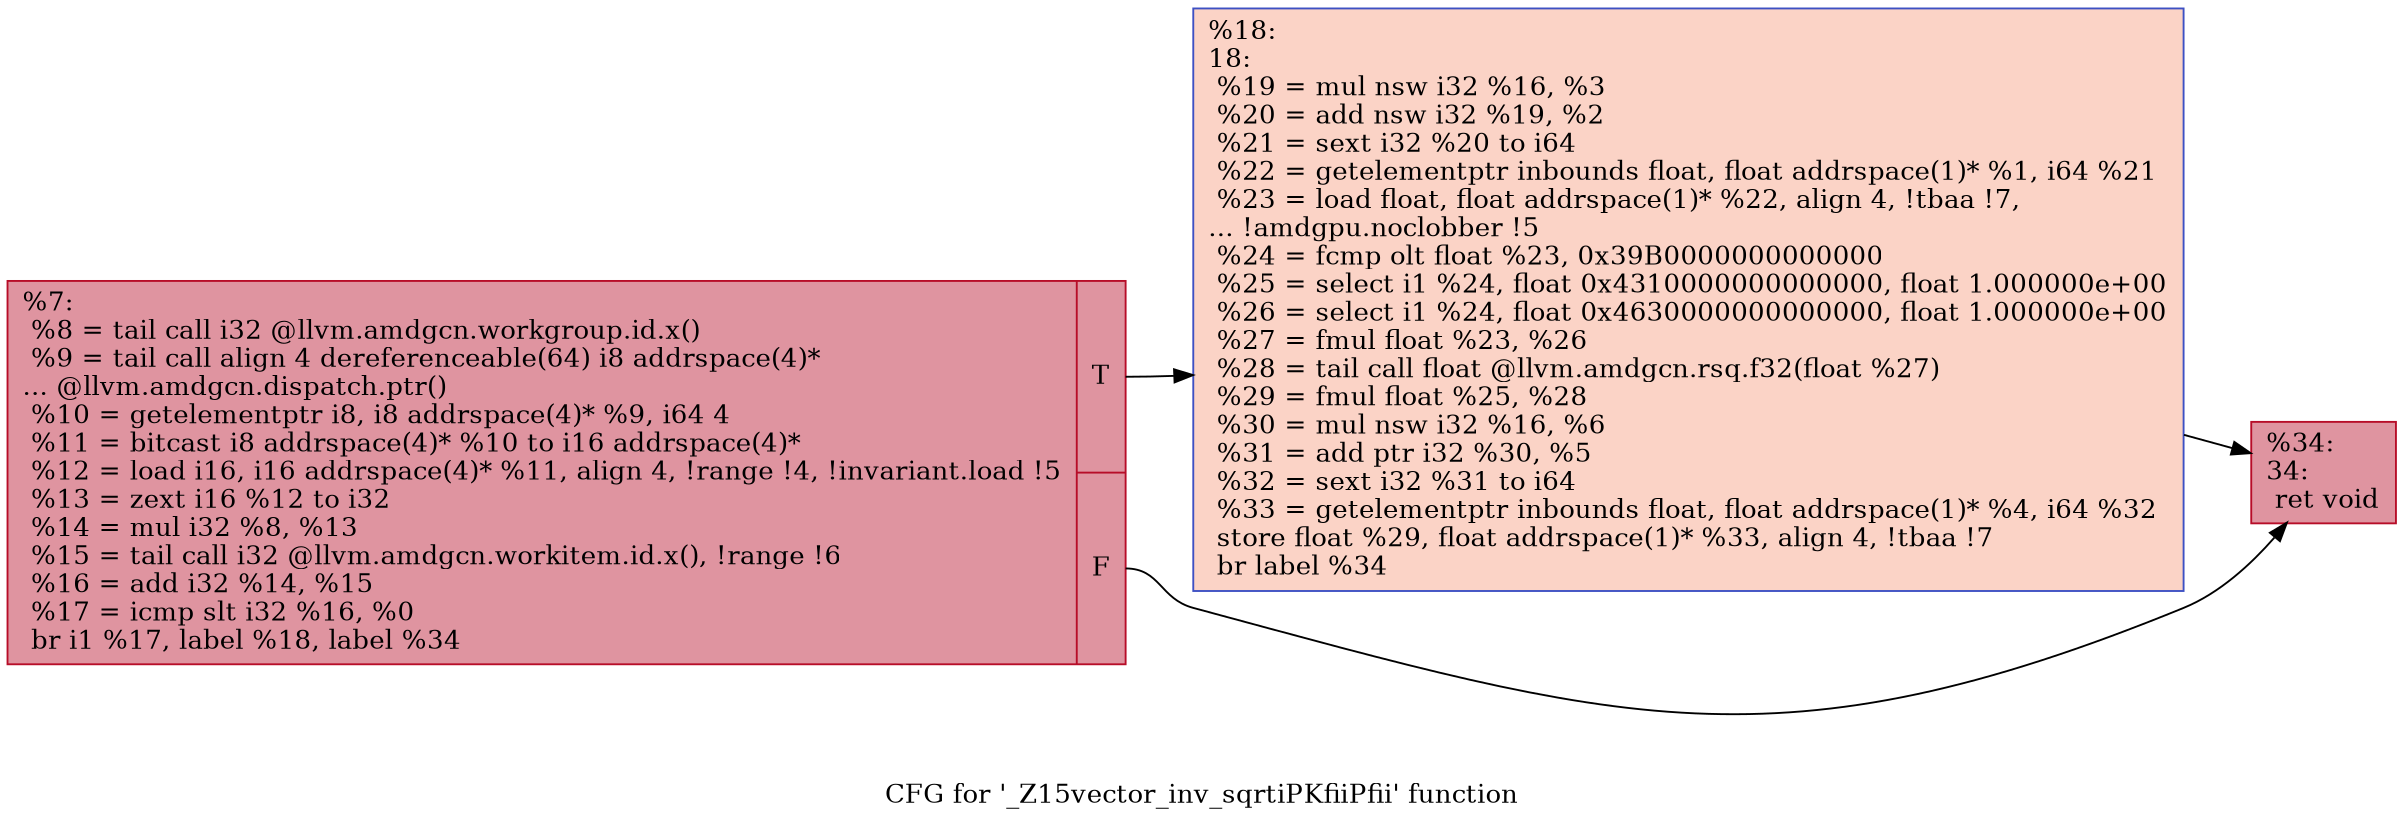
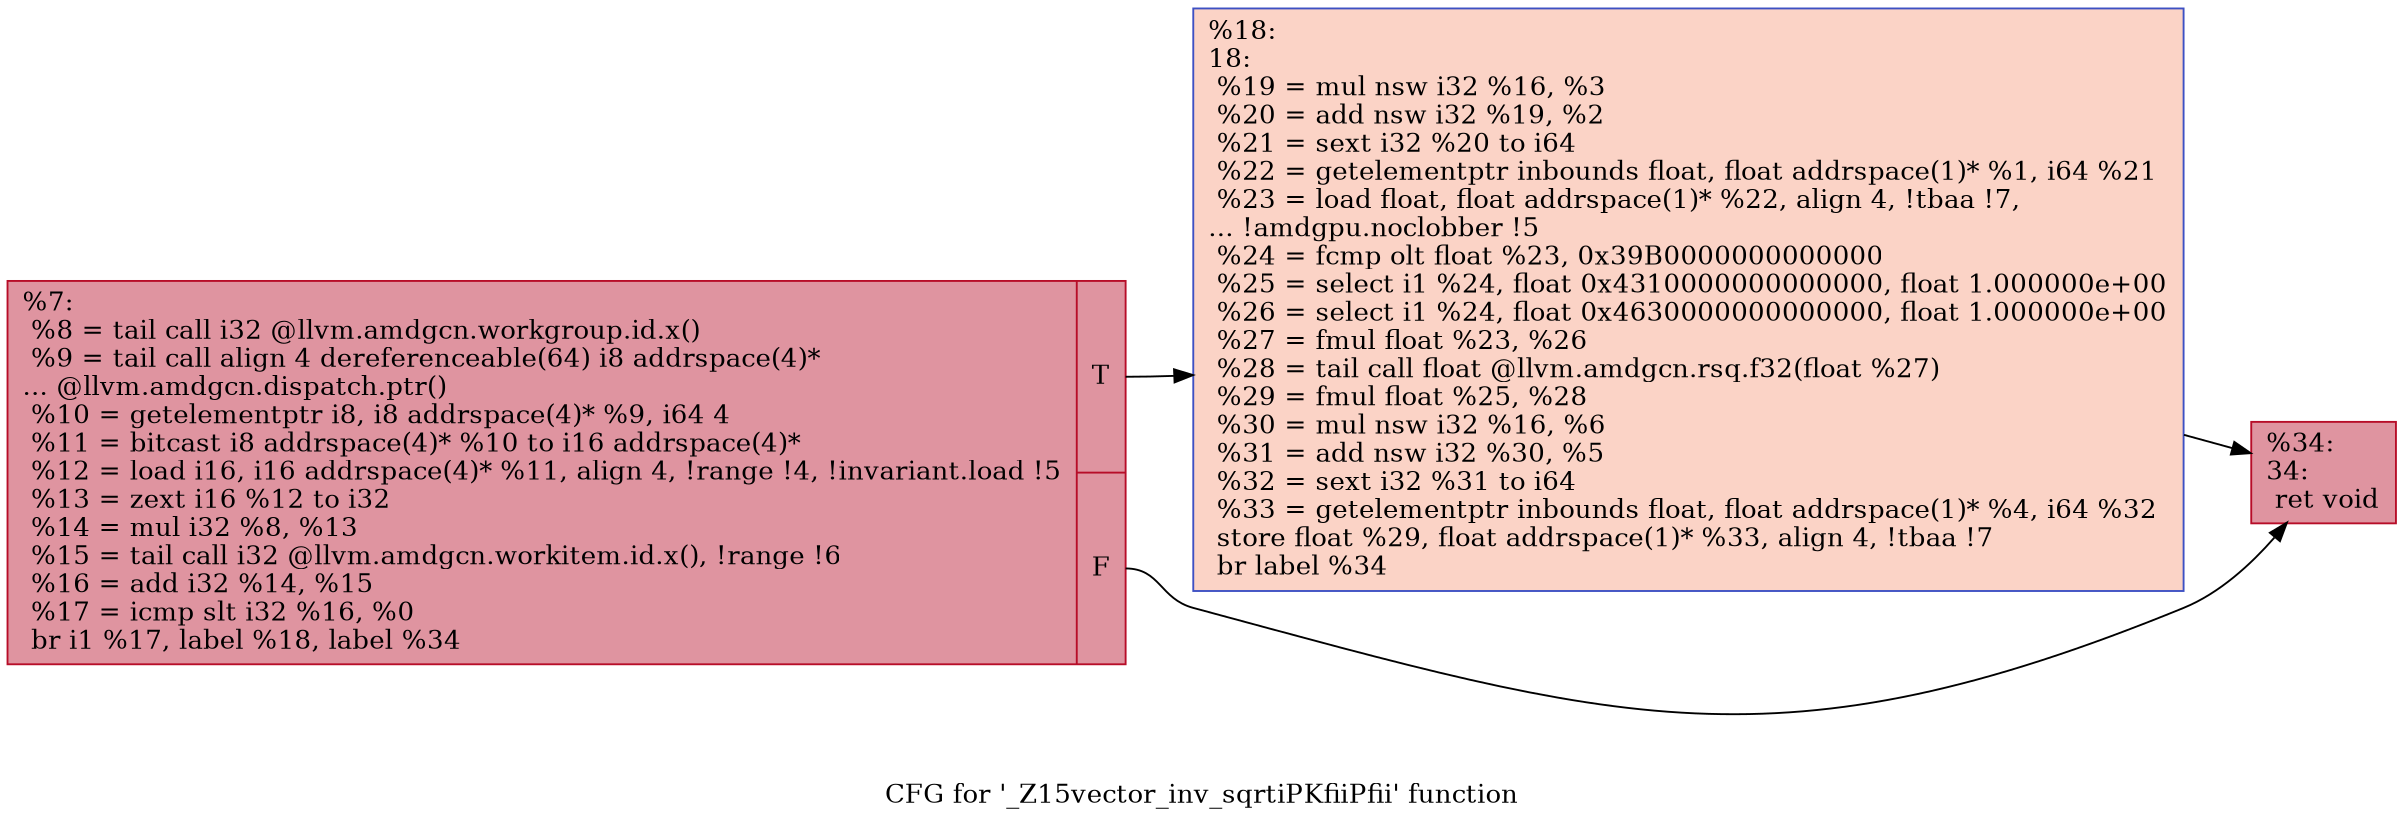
(1401, 454) -> (1407, 454)
